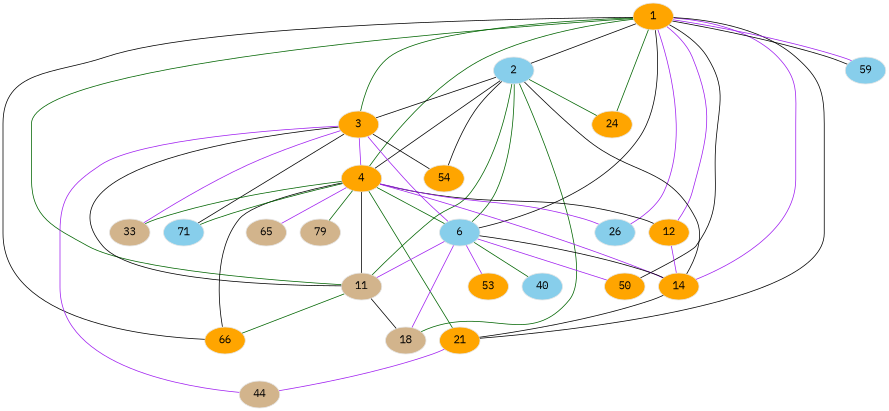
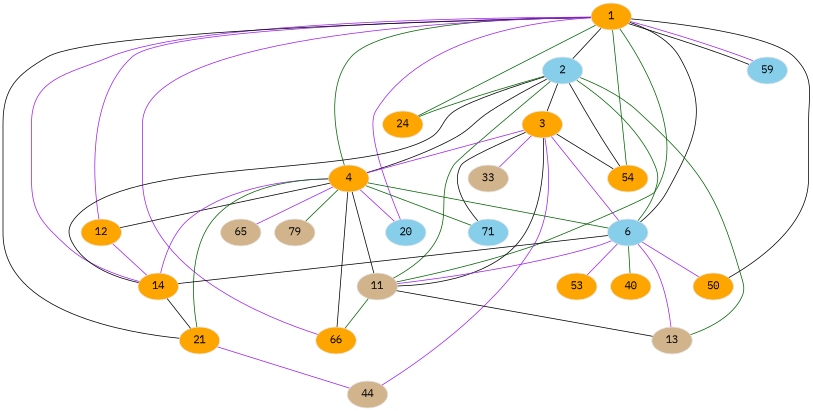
(432, 40) -> (619, 91)
(124, 53) -> (204, 67)
(257, 194) -> none
(615, 232) -> (406, 232)
(542, 286) -> (631, 286)
(406, 340) -> (672, 340)
